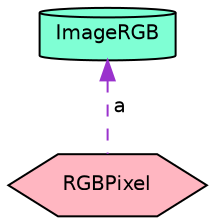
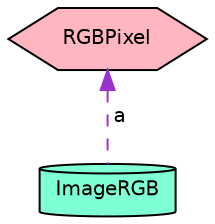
(108, 117) -> (108, 127)
